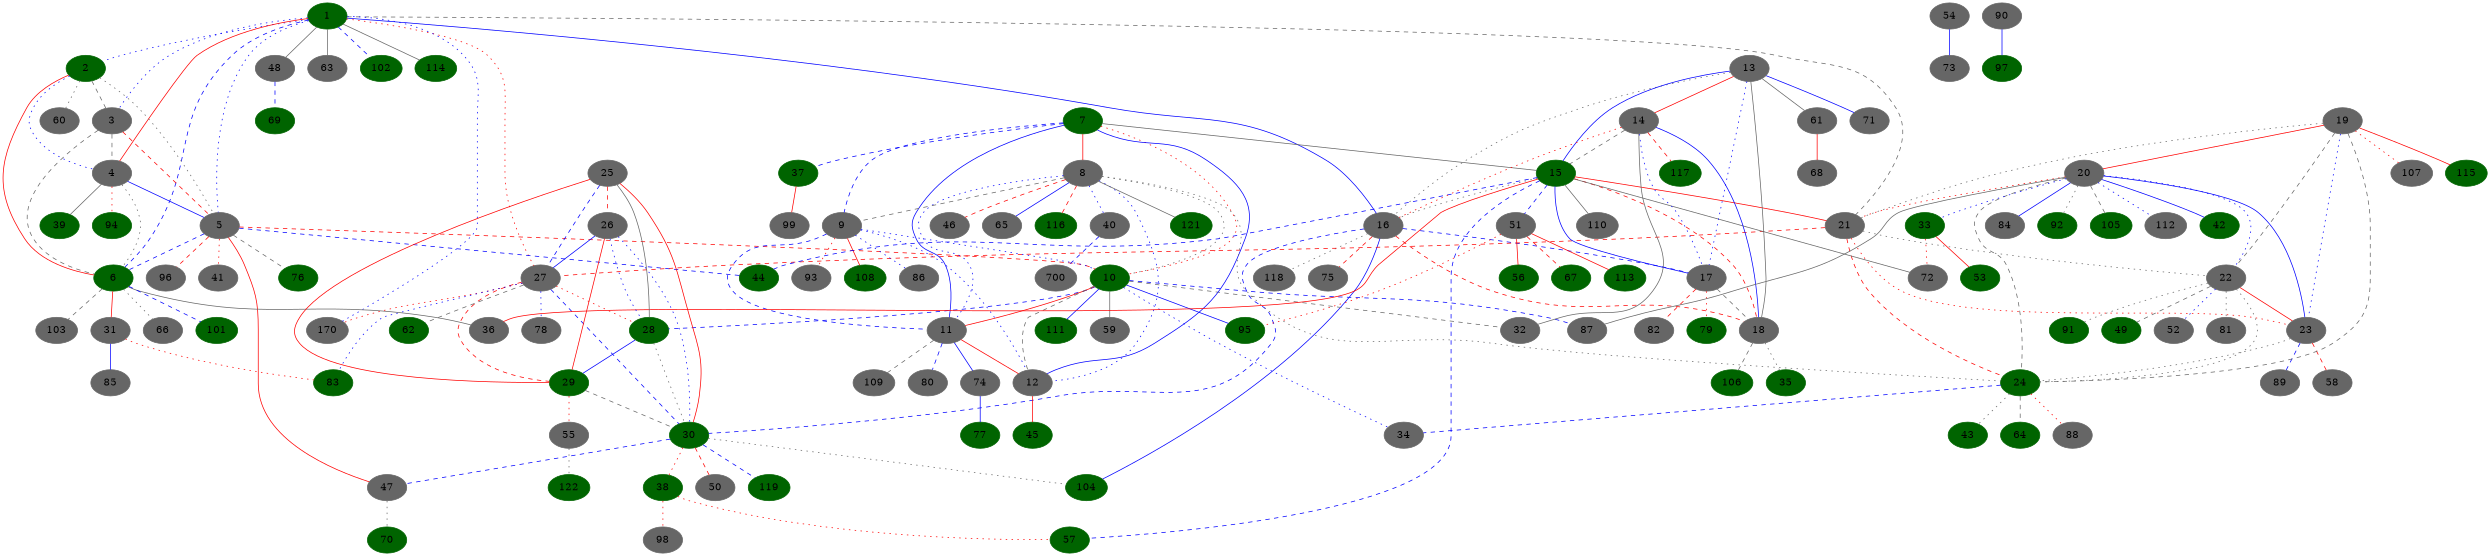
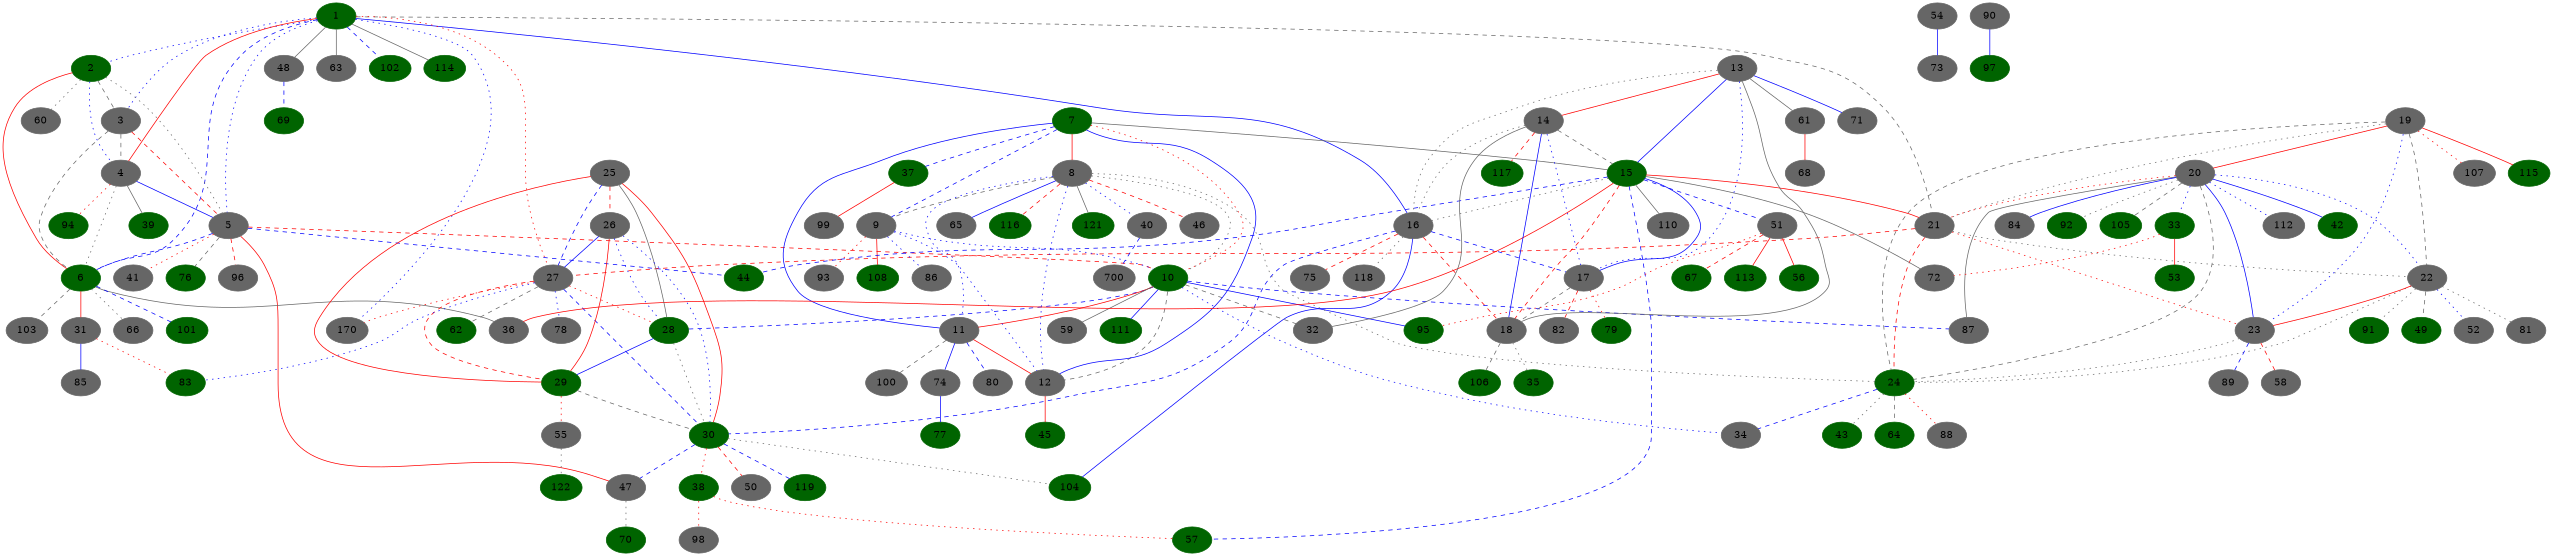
(1520, 164) -> (1453, 158)
(755, 305) -> none
(874, 383) -> (887, 383)
